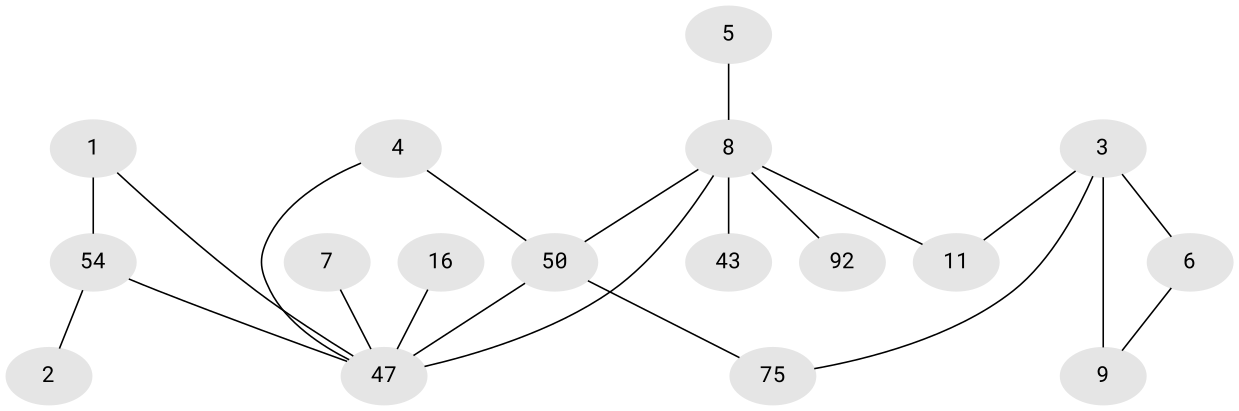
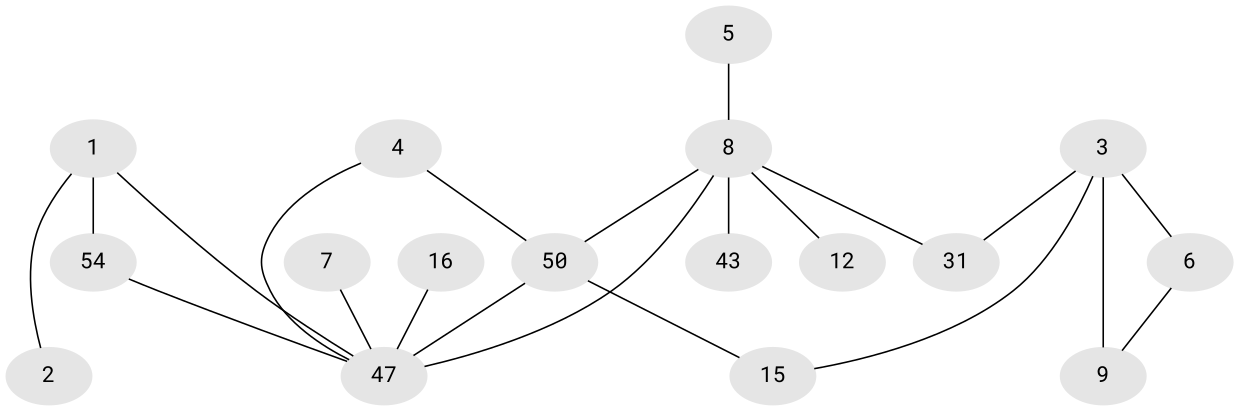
(842, 262) -> (842, 262)
(956, 262) -> (956, 262)
(71, 319) -> (32, 256)
(773, 376) -> (773, 376)
